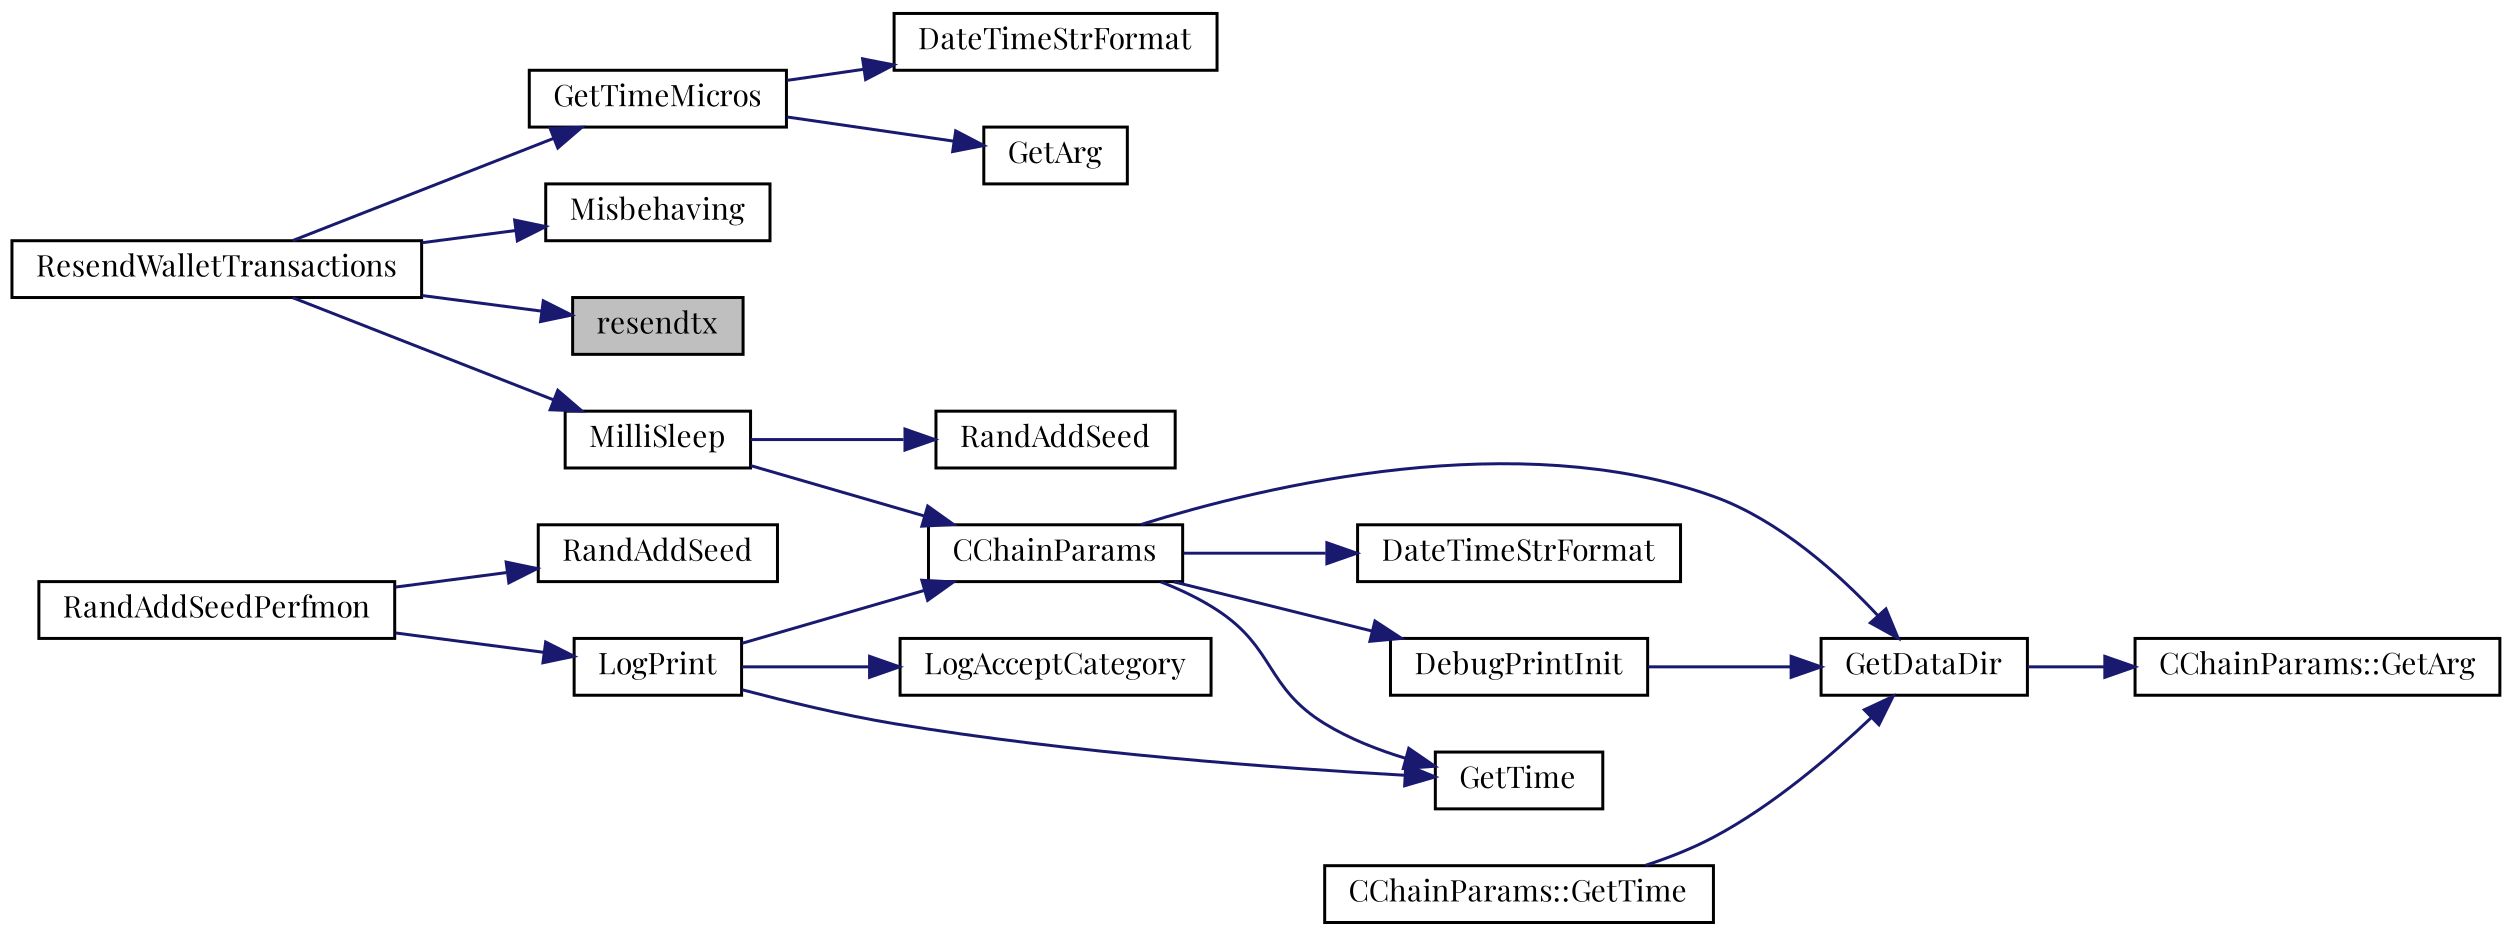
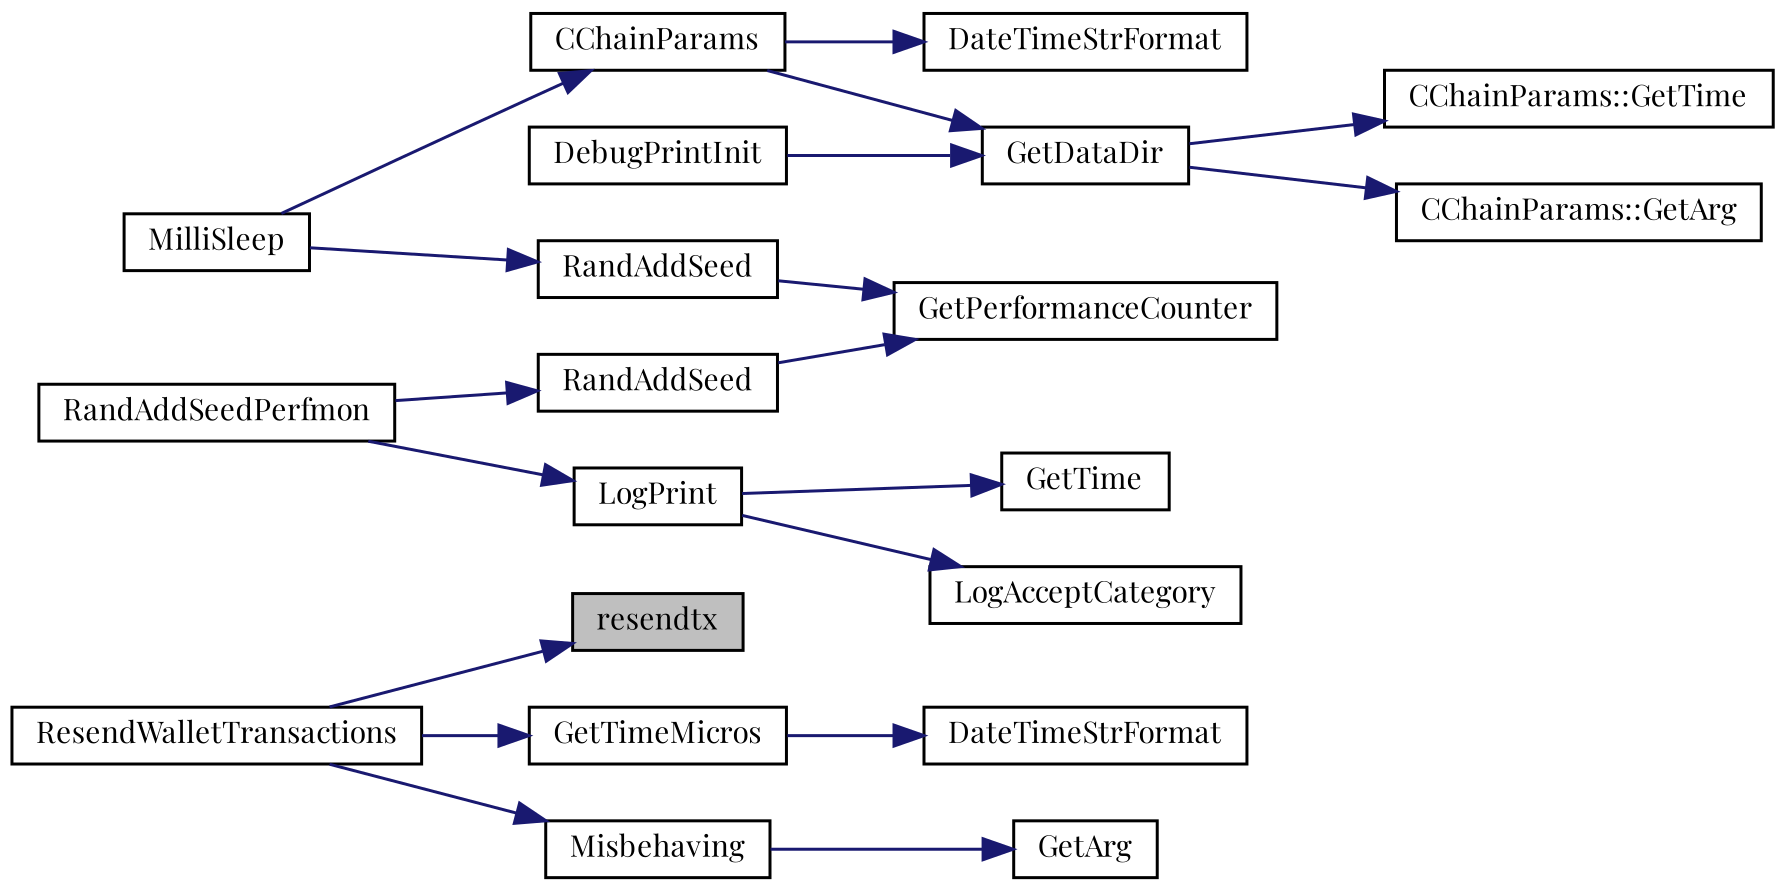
(870, 129) -> (876, 849)
none -> (1085, 311)
(423, 349) -> none
(1273, 606) -> none
(833, 617) -> none
(1277, 678) -> none
(1766, 805) -> (1272, 134)
